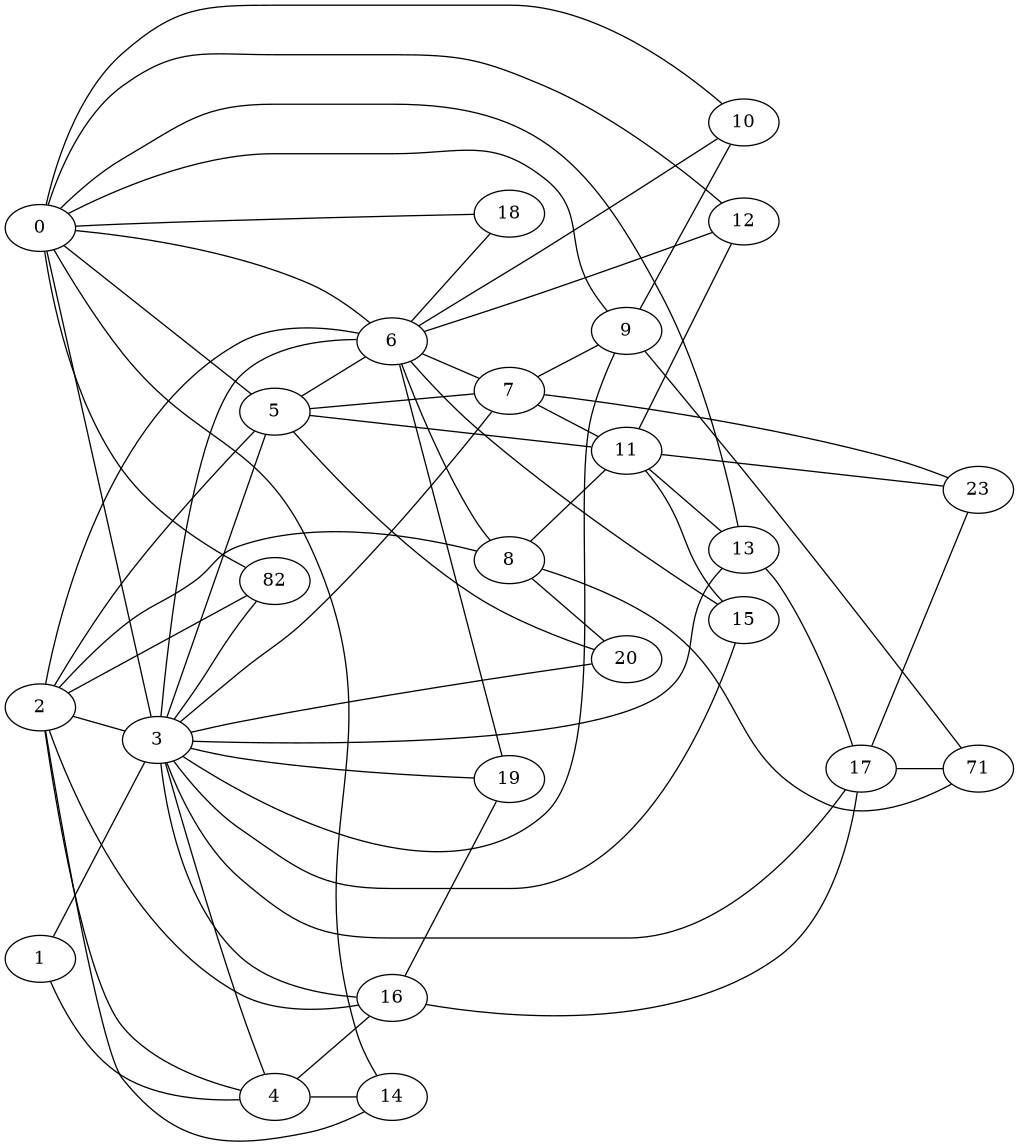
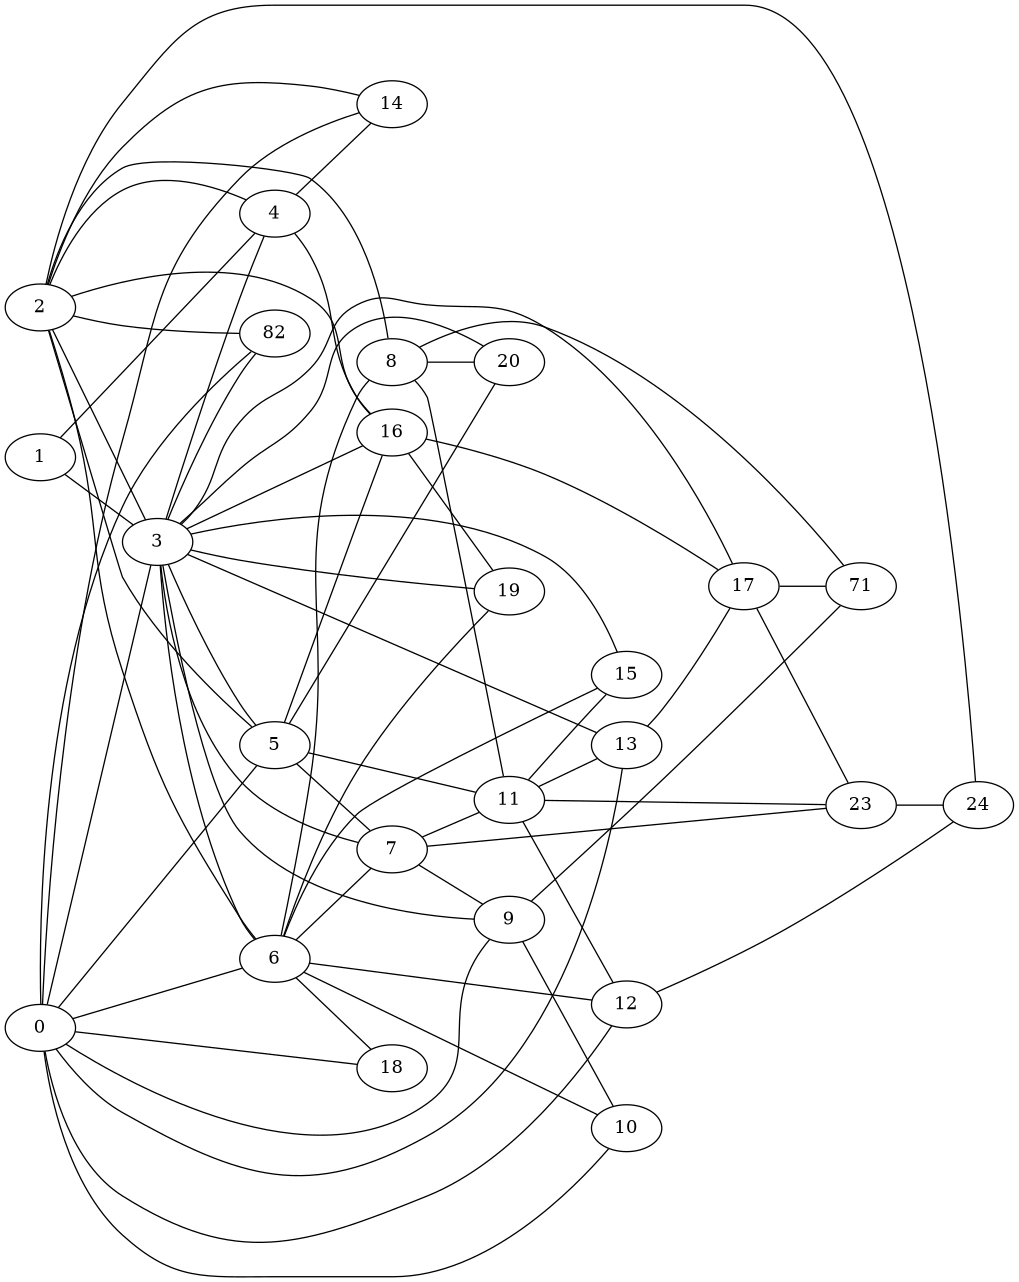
(334, 376) -> (333, 589)
none -> (978, 805)
